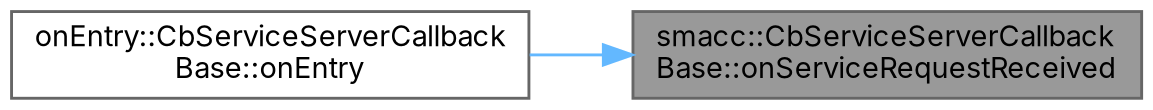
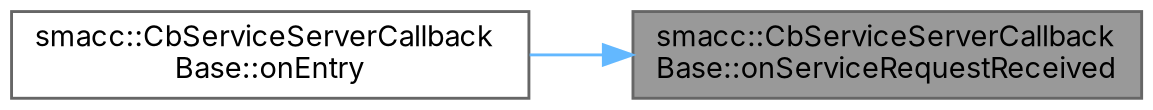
(270, 55) -> (270, 55)
